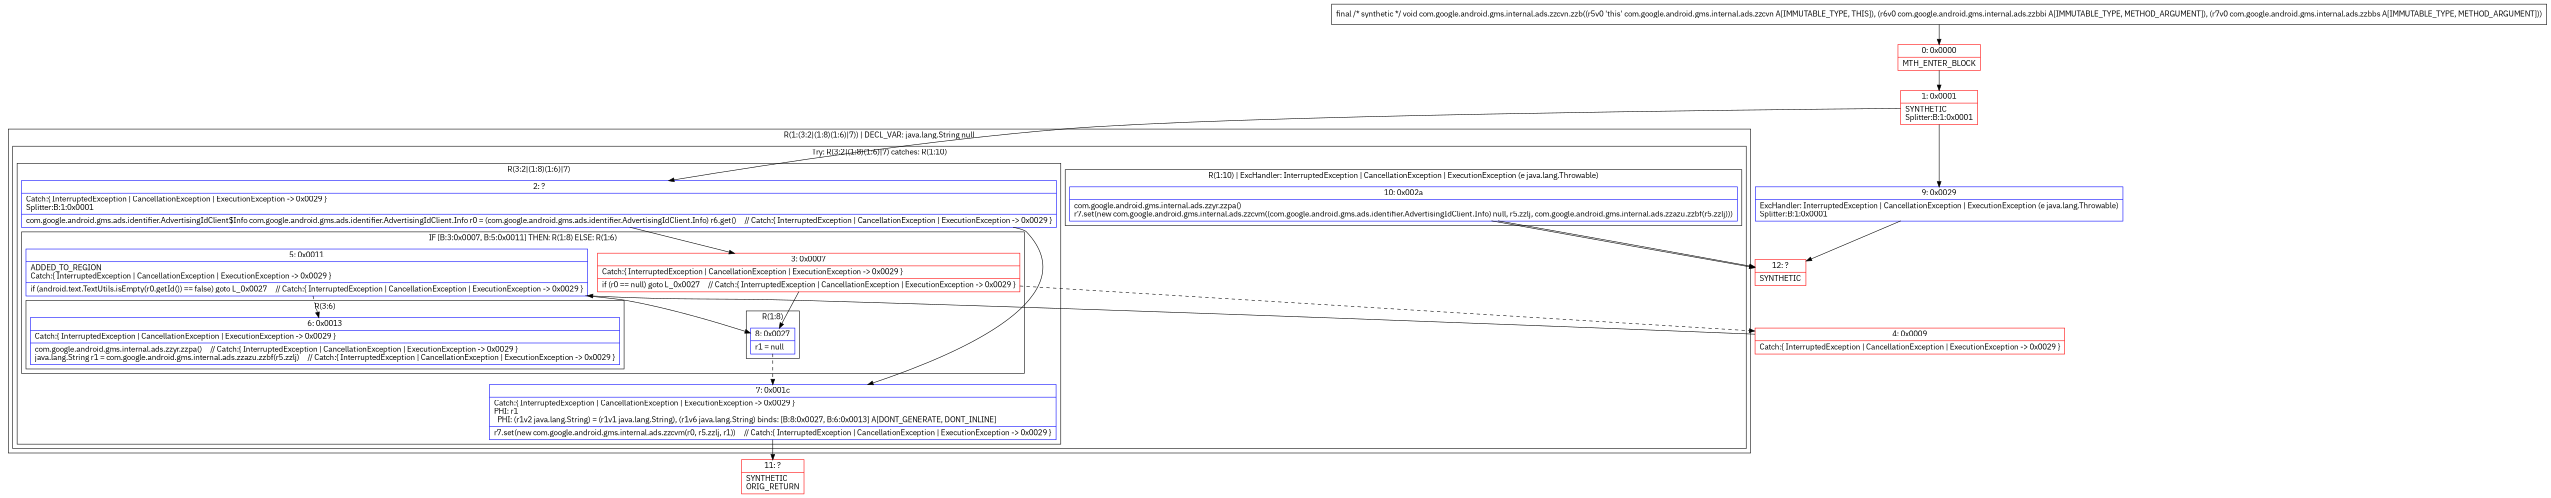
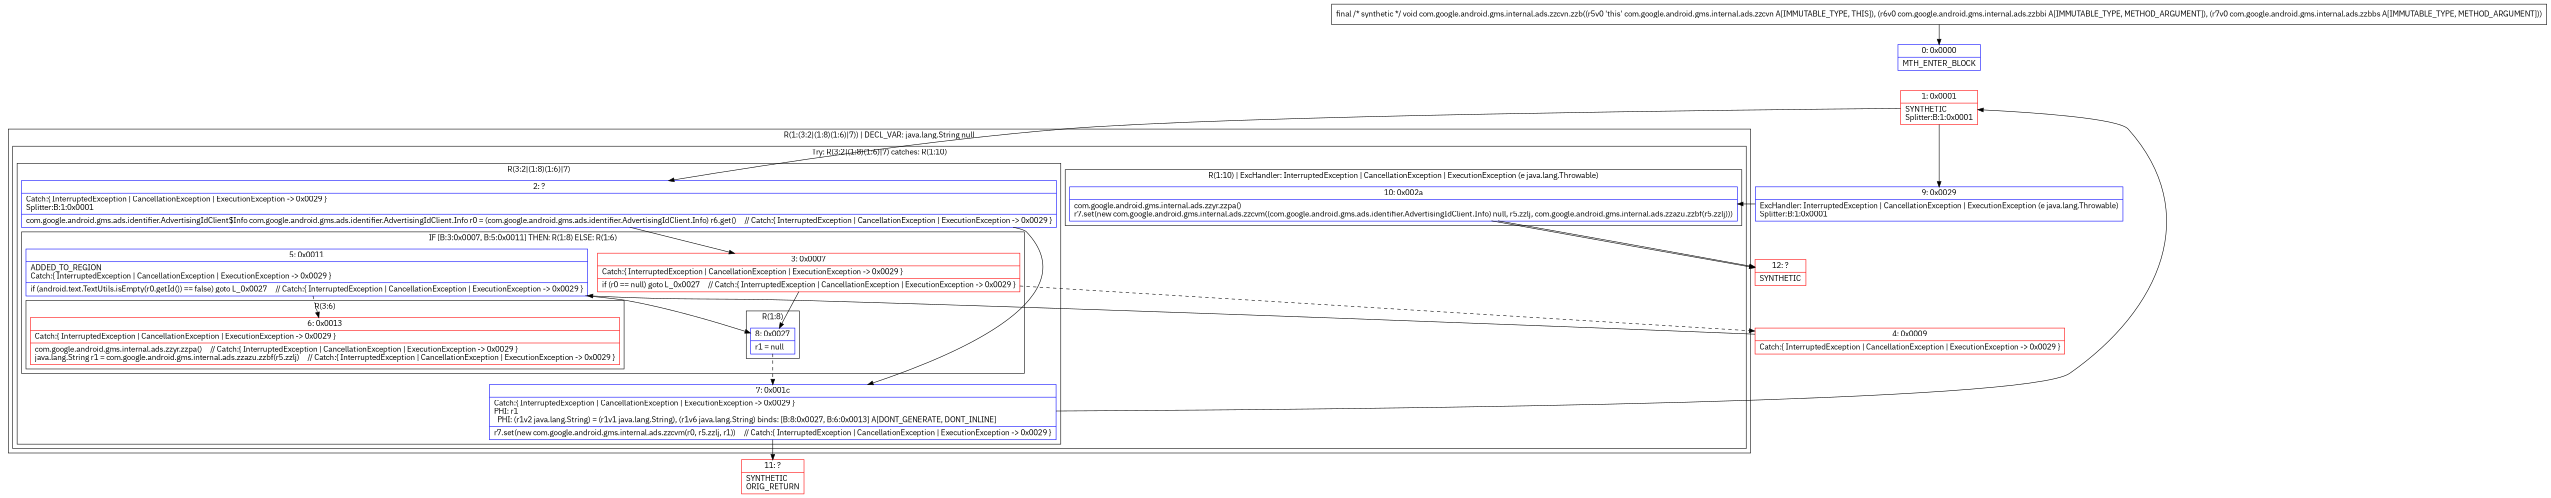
(1939, 57) -> (1939, 57)
(1939, 78) -> (1782, 399)
(1856, 240) -> (1749, 204)
(325, 341) -> (325, 341)
